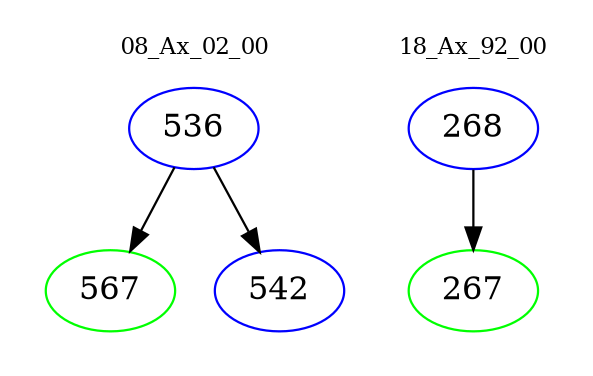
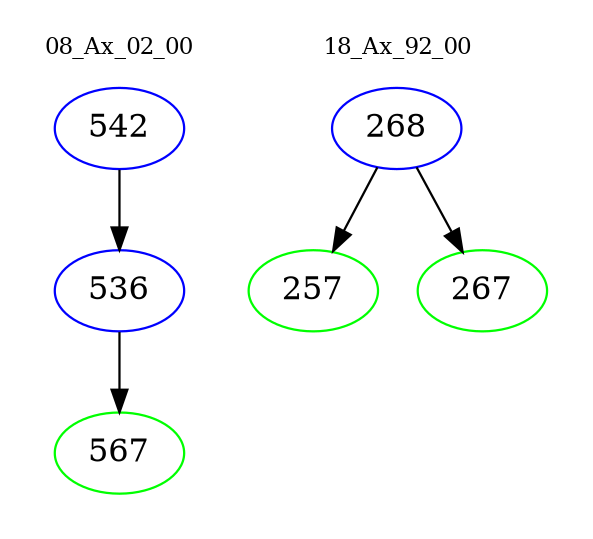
(231, 200) -> (119, 199)
none -> (313, 291)
